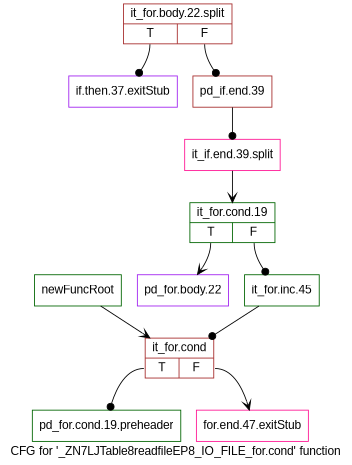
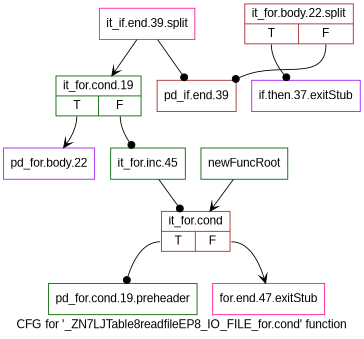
(232, 120) -> (170, 57)
